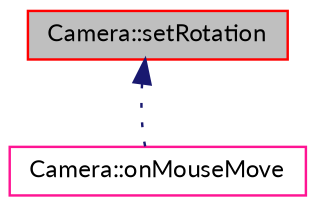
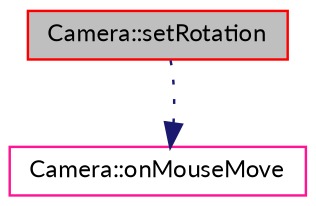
(142, 116) -> (174, 91)
